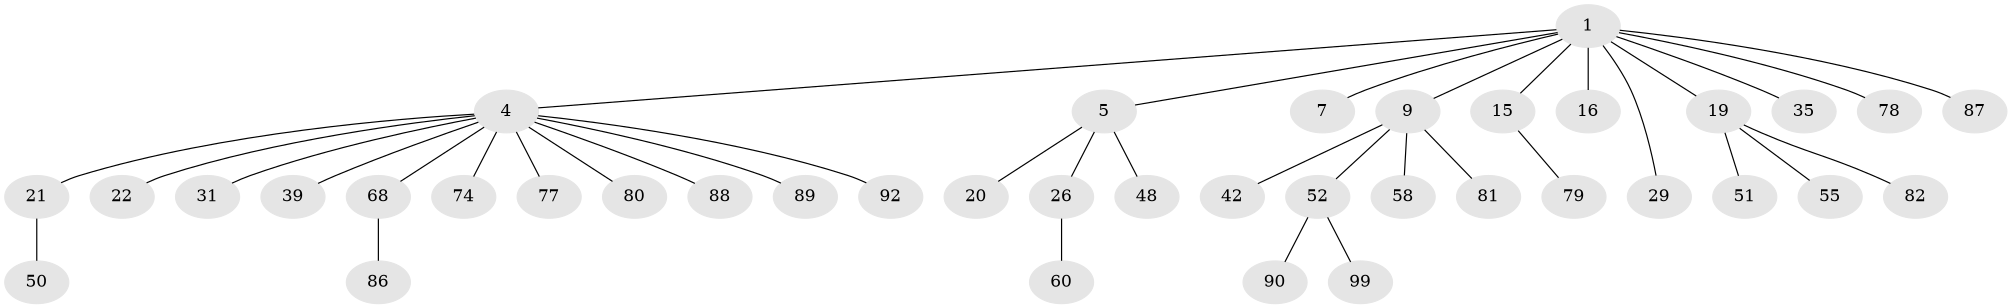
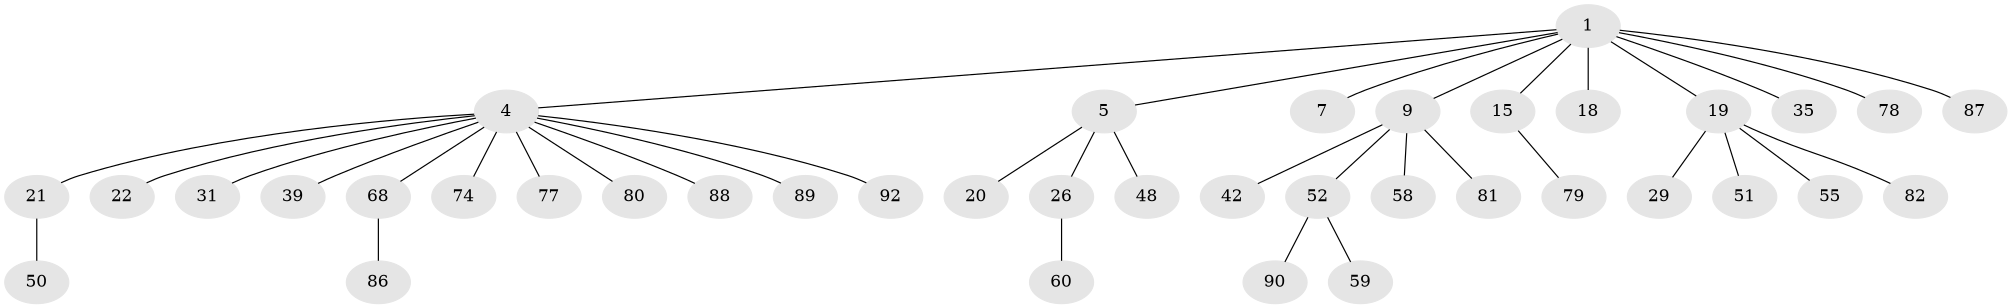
(1638, 107) -> (1689, 154)
(1588, 111) -> (1588, 111)
(1360, 282) -> (1360, 282)
